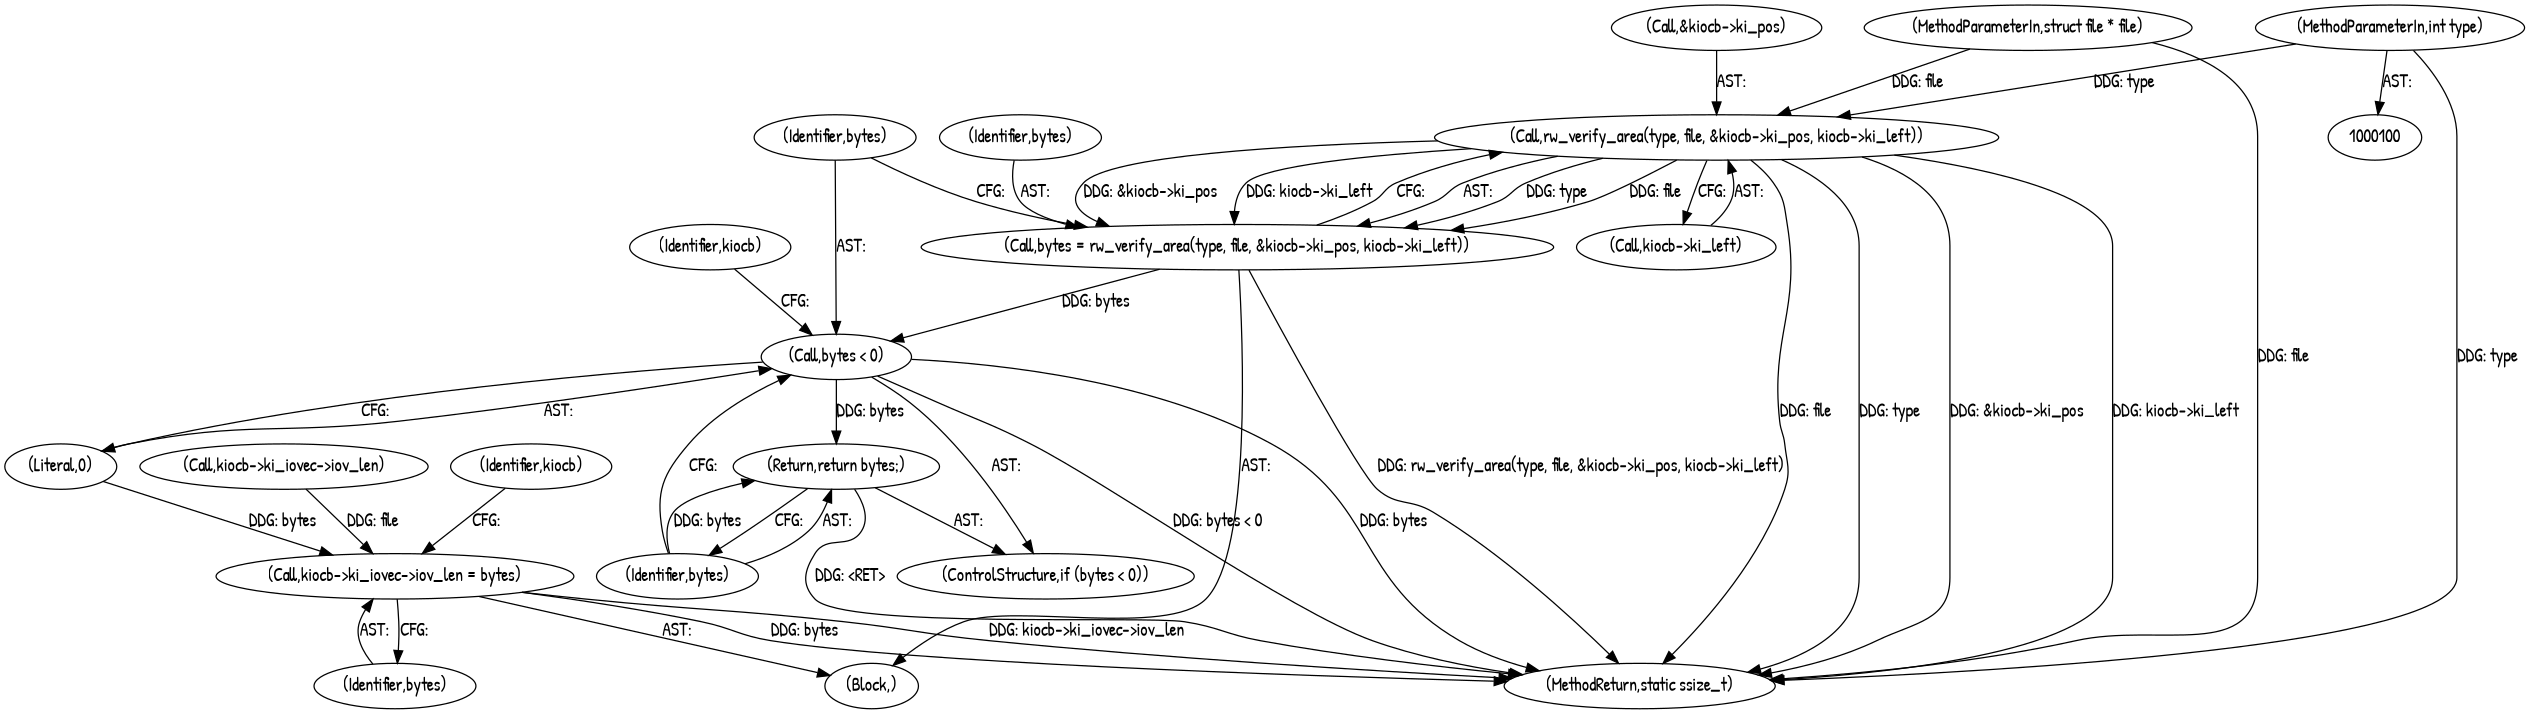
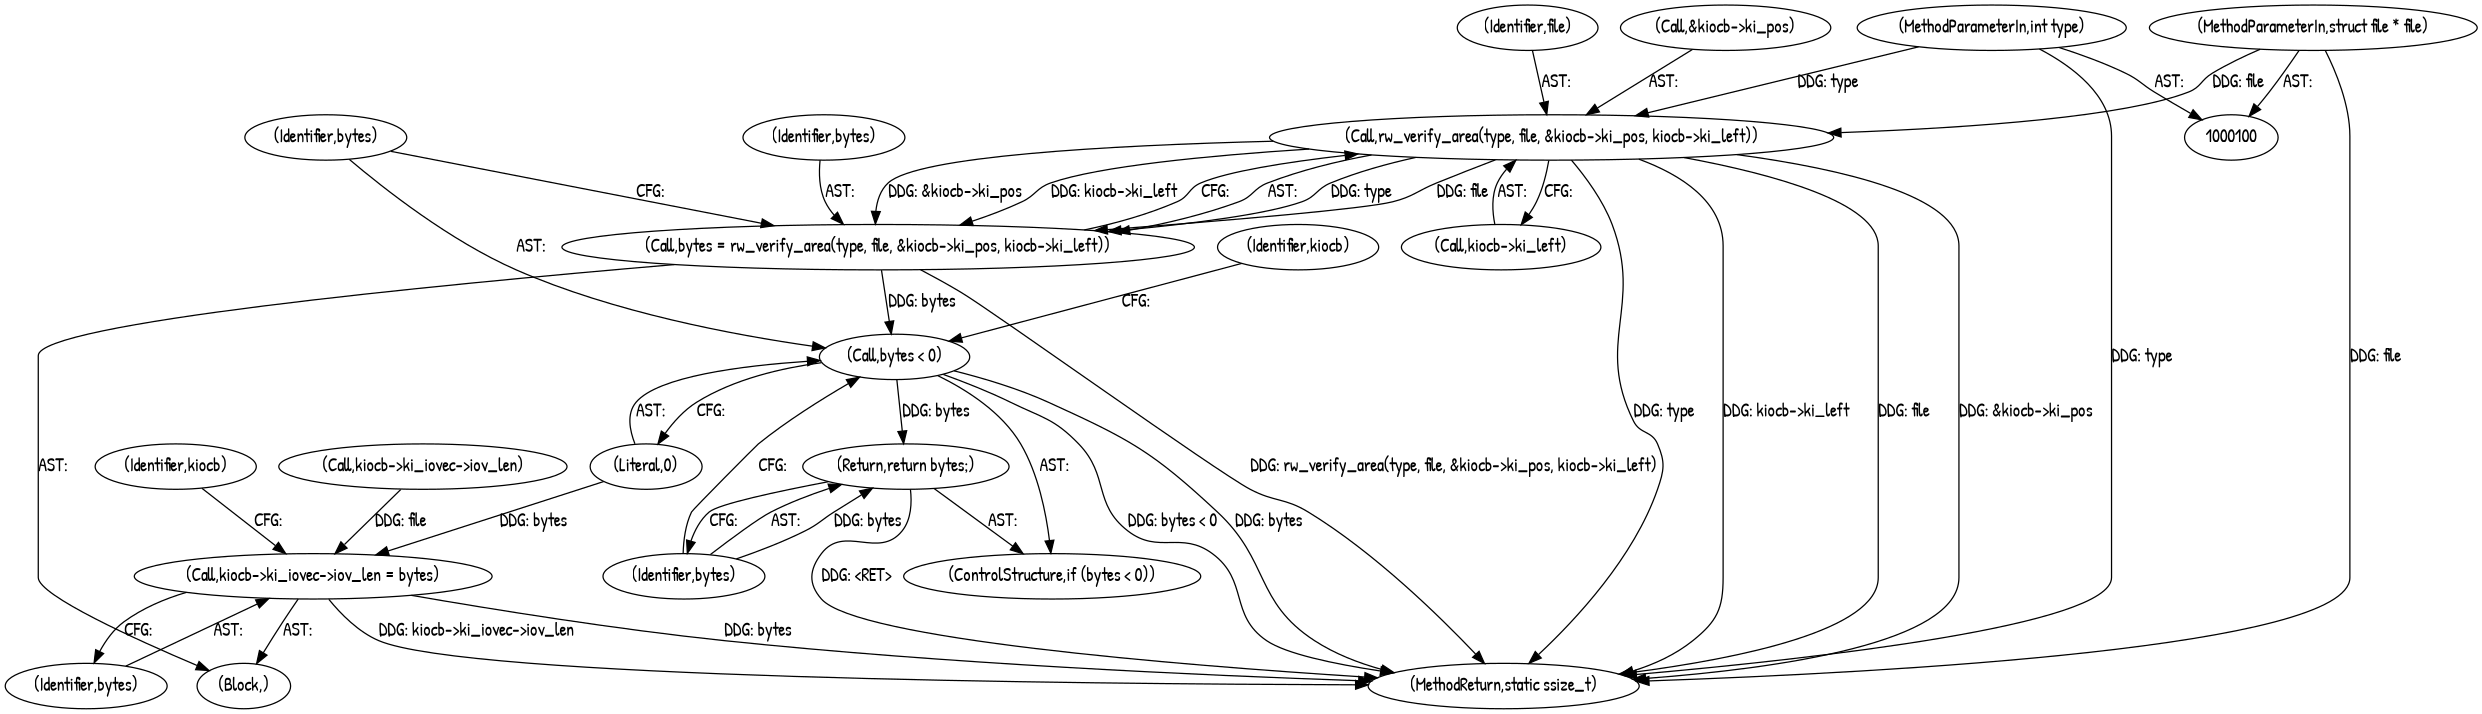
none -> (1528, 28)
none -> (2279, 79)
